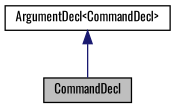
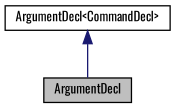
(88, 90) -> (88, 90)
